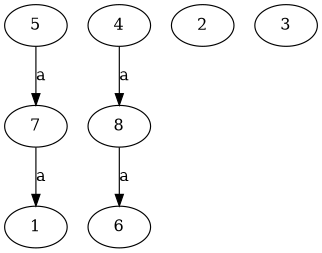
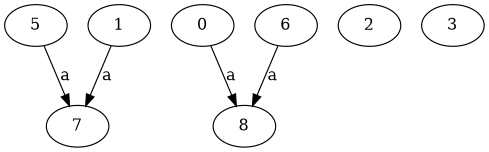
(119, 25) -> (203, 25)
(36, 171) -> (101, 71)
(119, 171) -> (267, 71)
